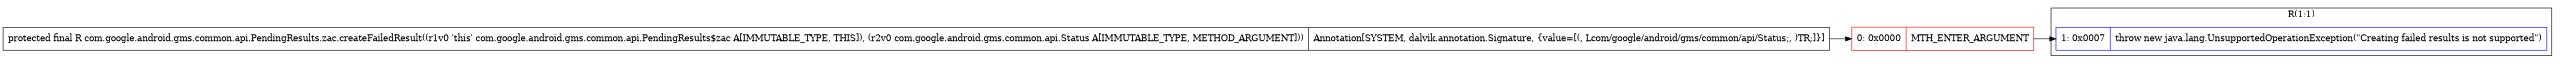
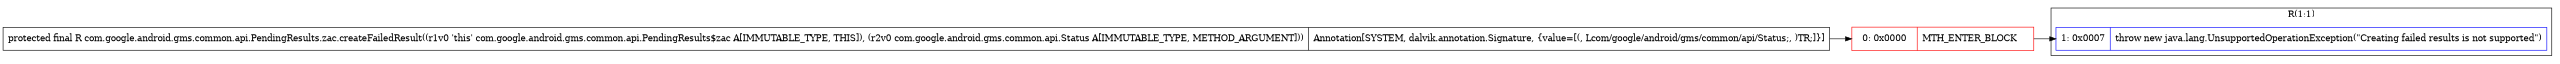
(1970, 39) -> (1970, 39)
